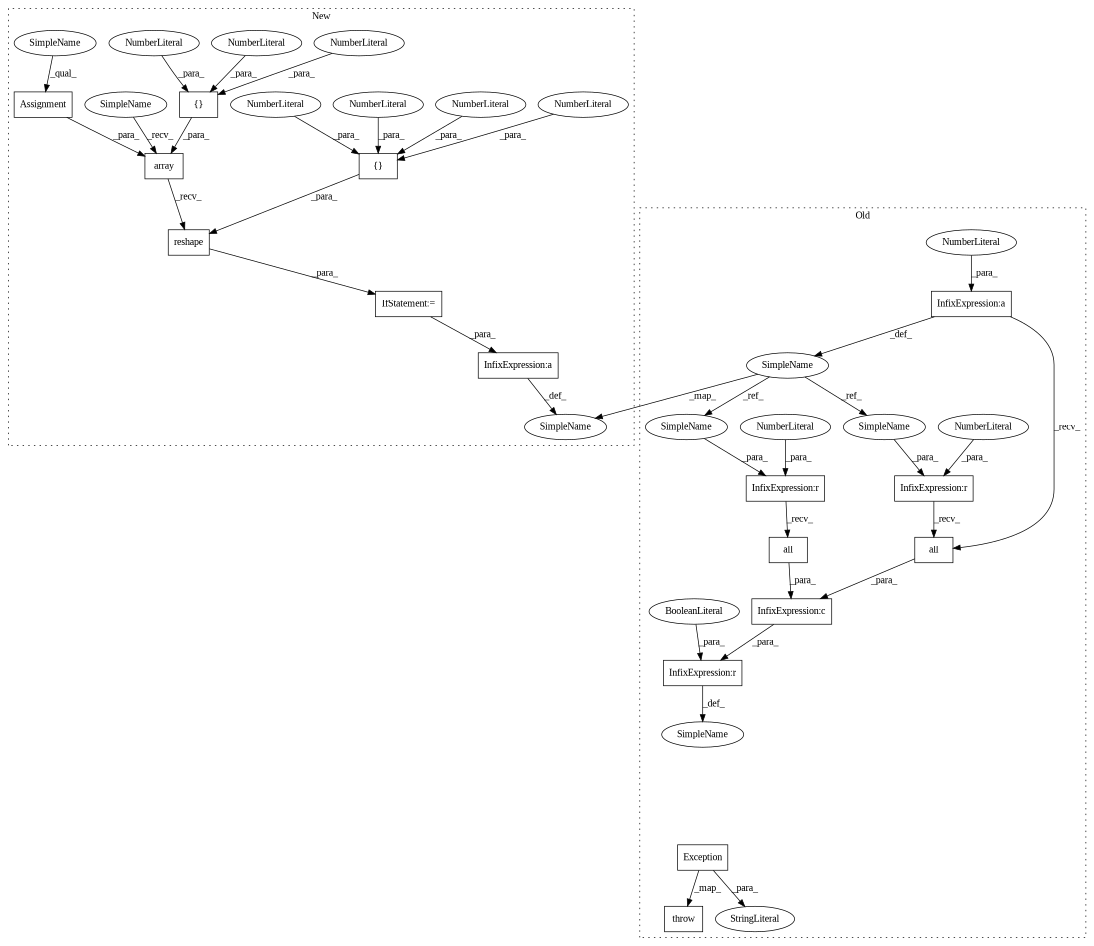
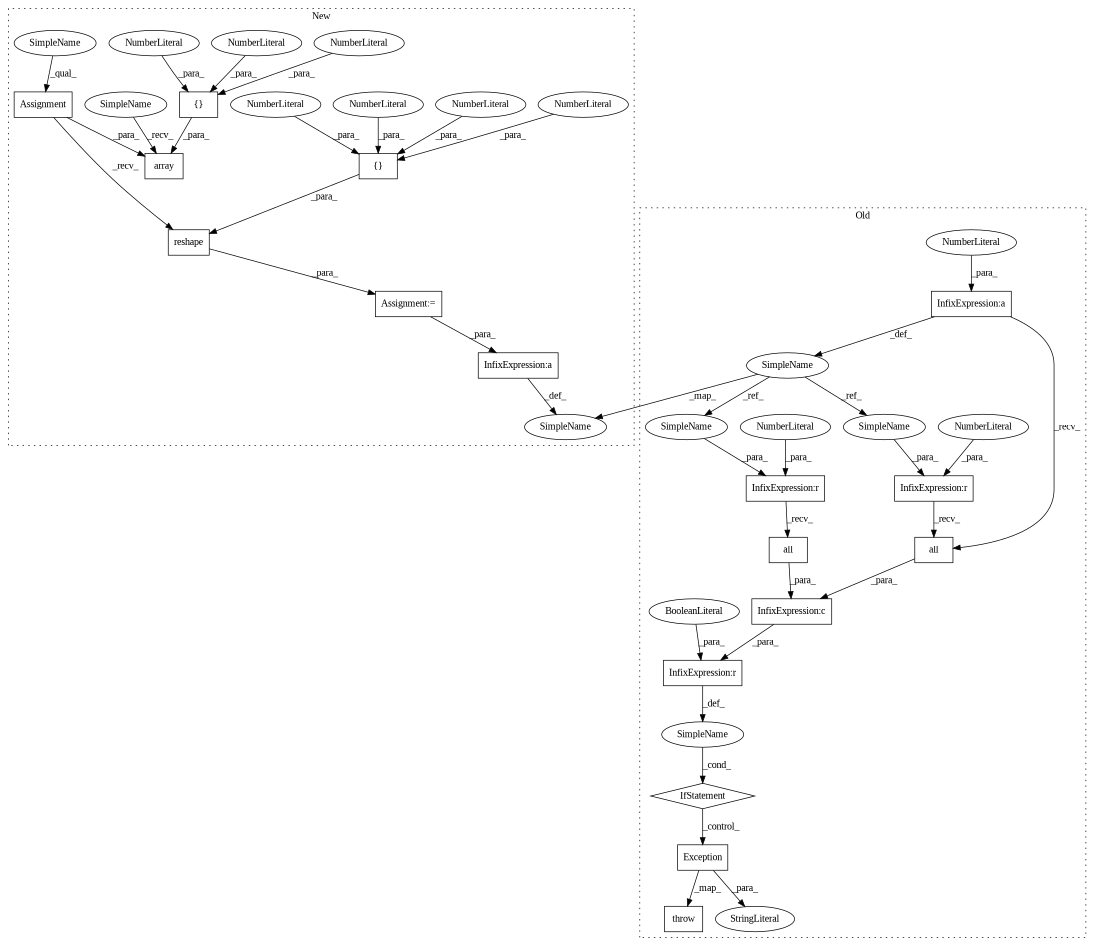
(175, 201) -> (108, 174)
(409, 304) -> (409, 304)
none -> (703, 796)
